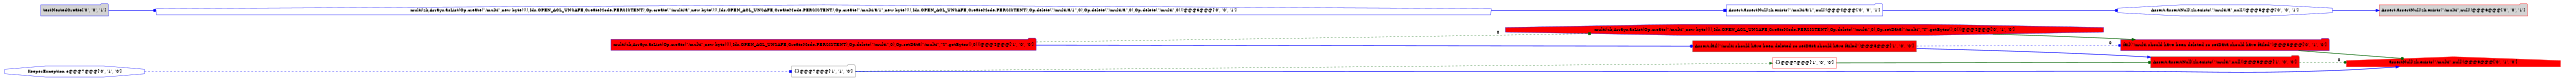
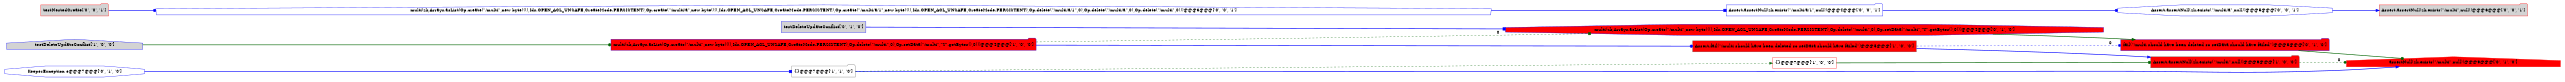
(75, 10) -> (75, 10)
none -> (824, 27)
none -> (75, 45)
(467, 72) -> (467, 72)
